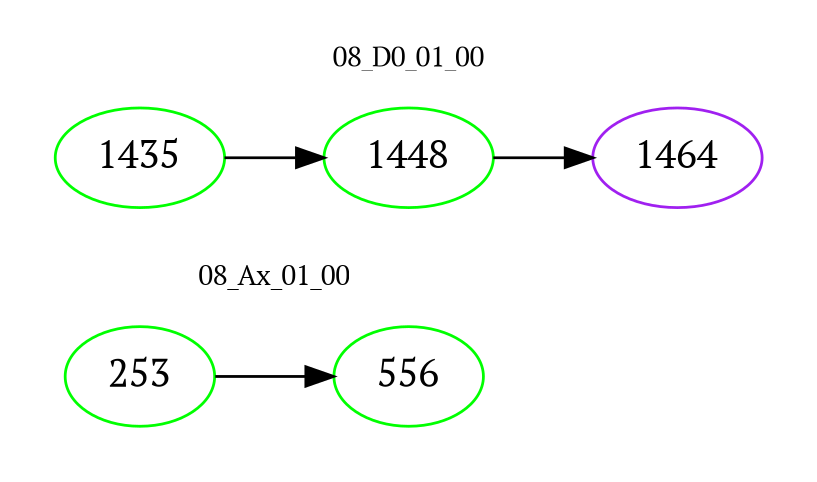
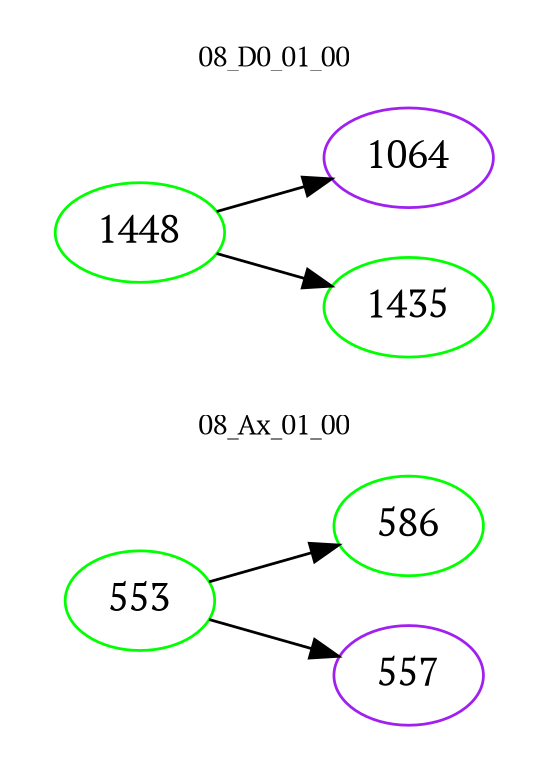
(260, 158) -> (261, 266)
(677, 158) -> (409, 158)
(140, 376) -> (140, 601)
(409, 376) -> (409, 526)
none -> (409, 675)
